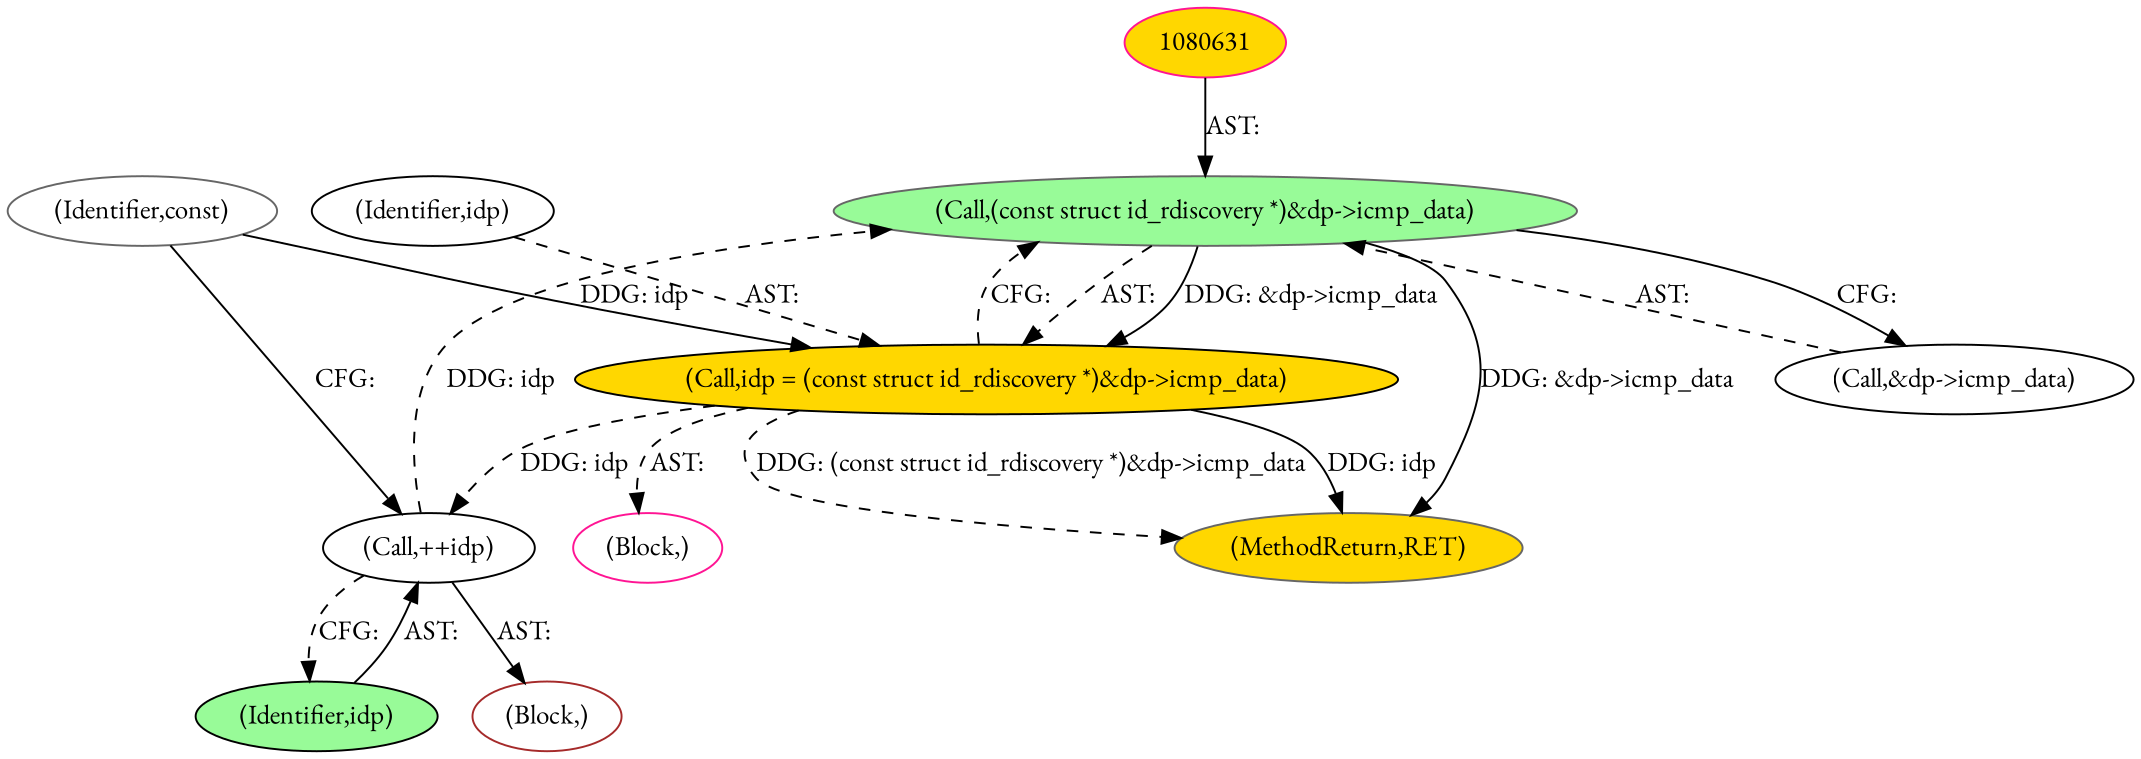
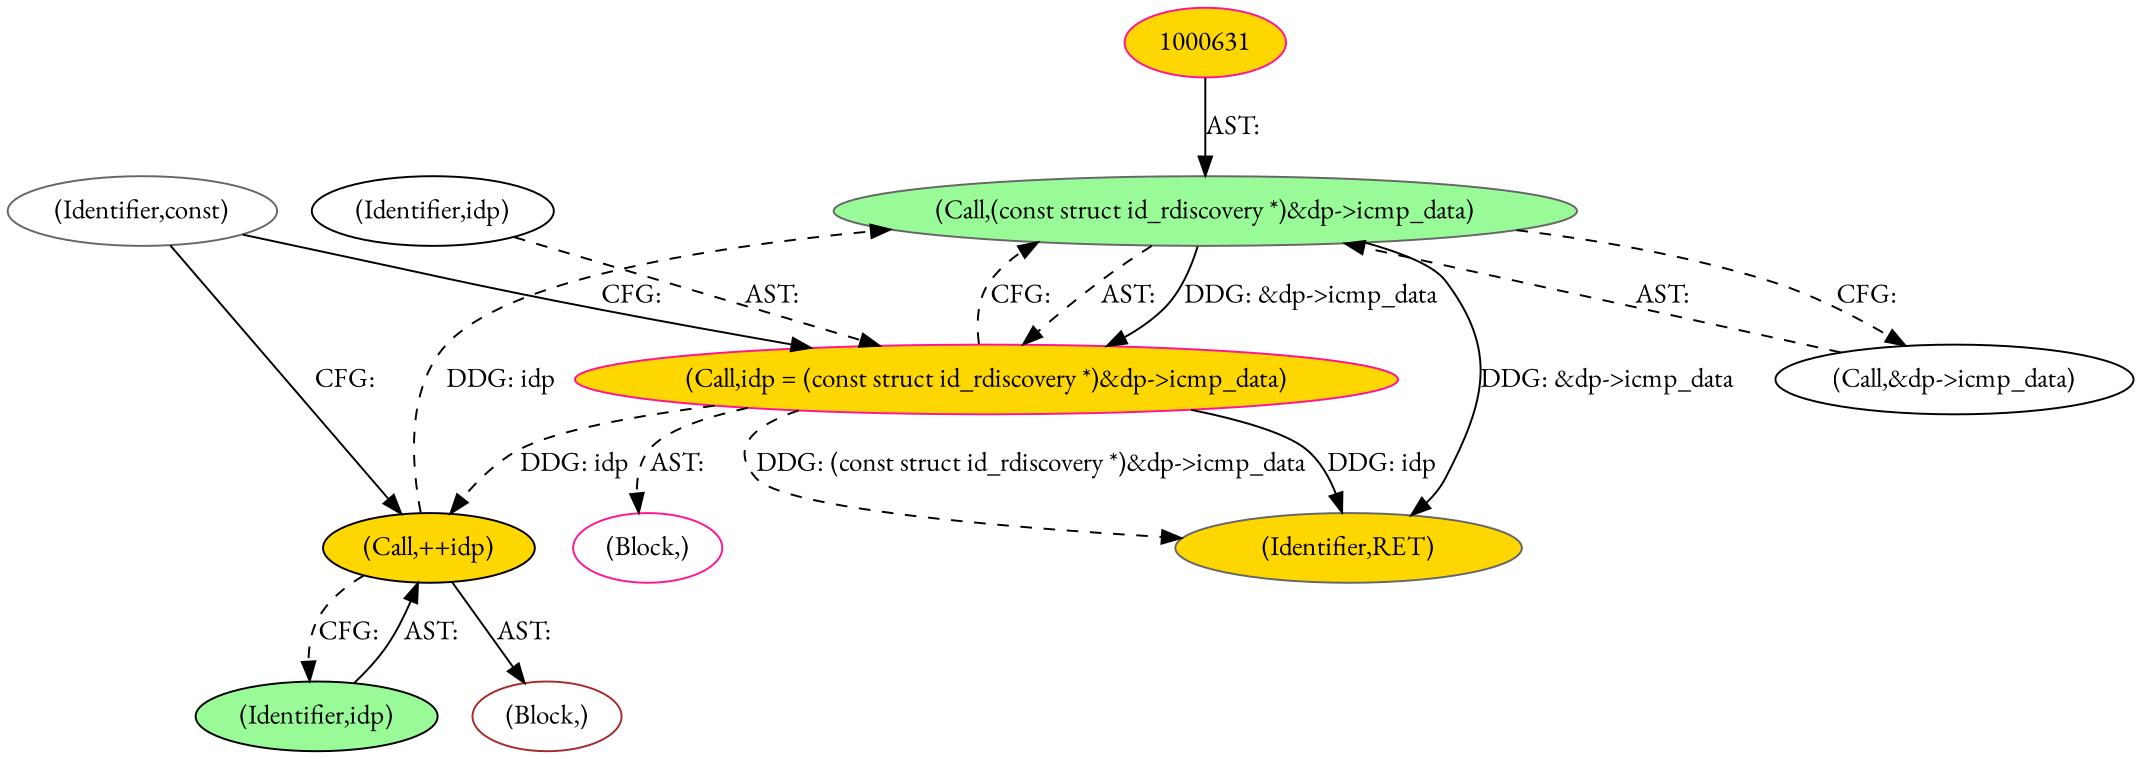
(1205, 43) -> (1205, 43)
(1708, 264) -> (1708, 264)
(635, 295) -> (635, 295)
(987, 379) -> (987, 379)
(429, 548) -> (429, 548)
(1349, 548) -> (1349, 548)
